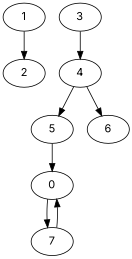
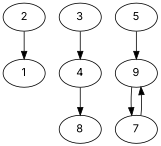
(24, 41) -> (24, 41)
(68, 98) -> none
(108, 129) -> (80, 129)
(52, 185) -> (136, 73)
